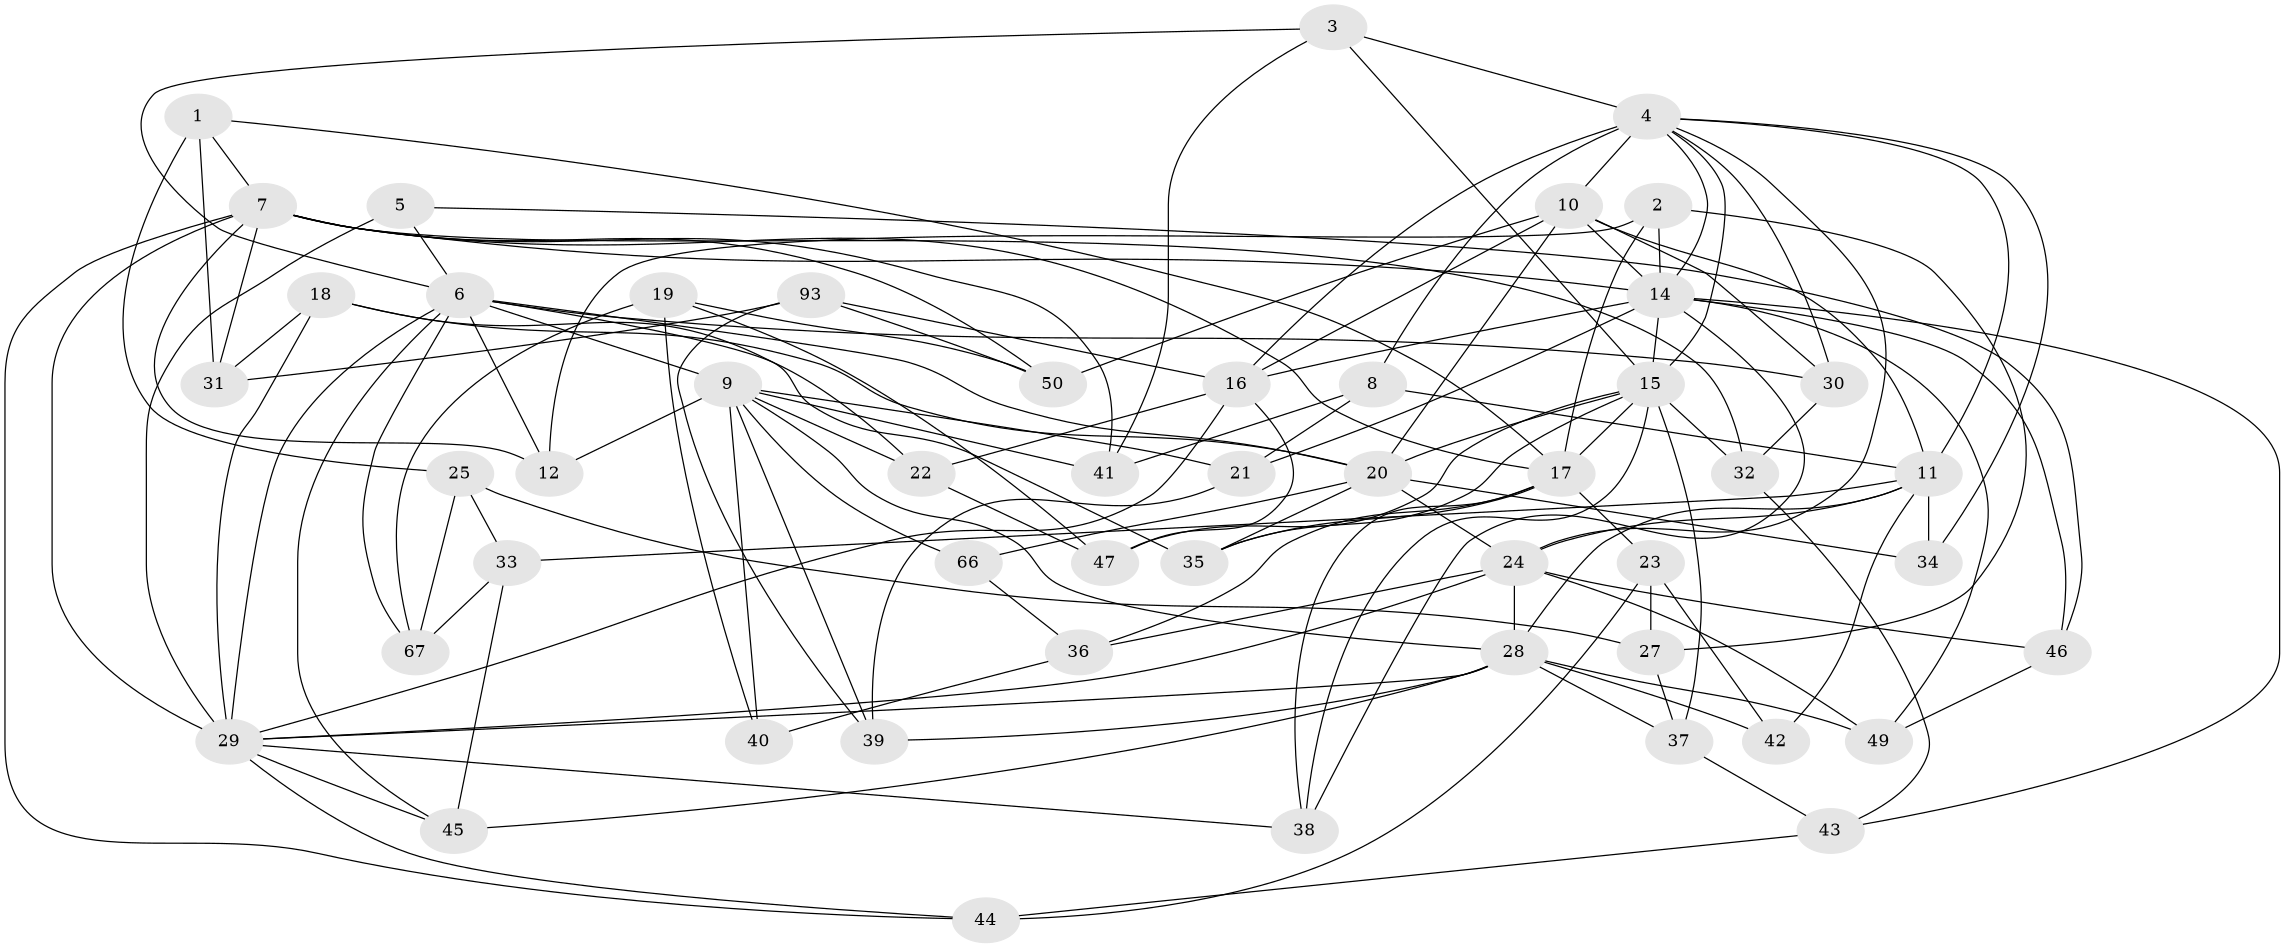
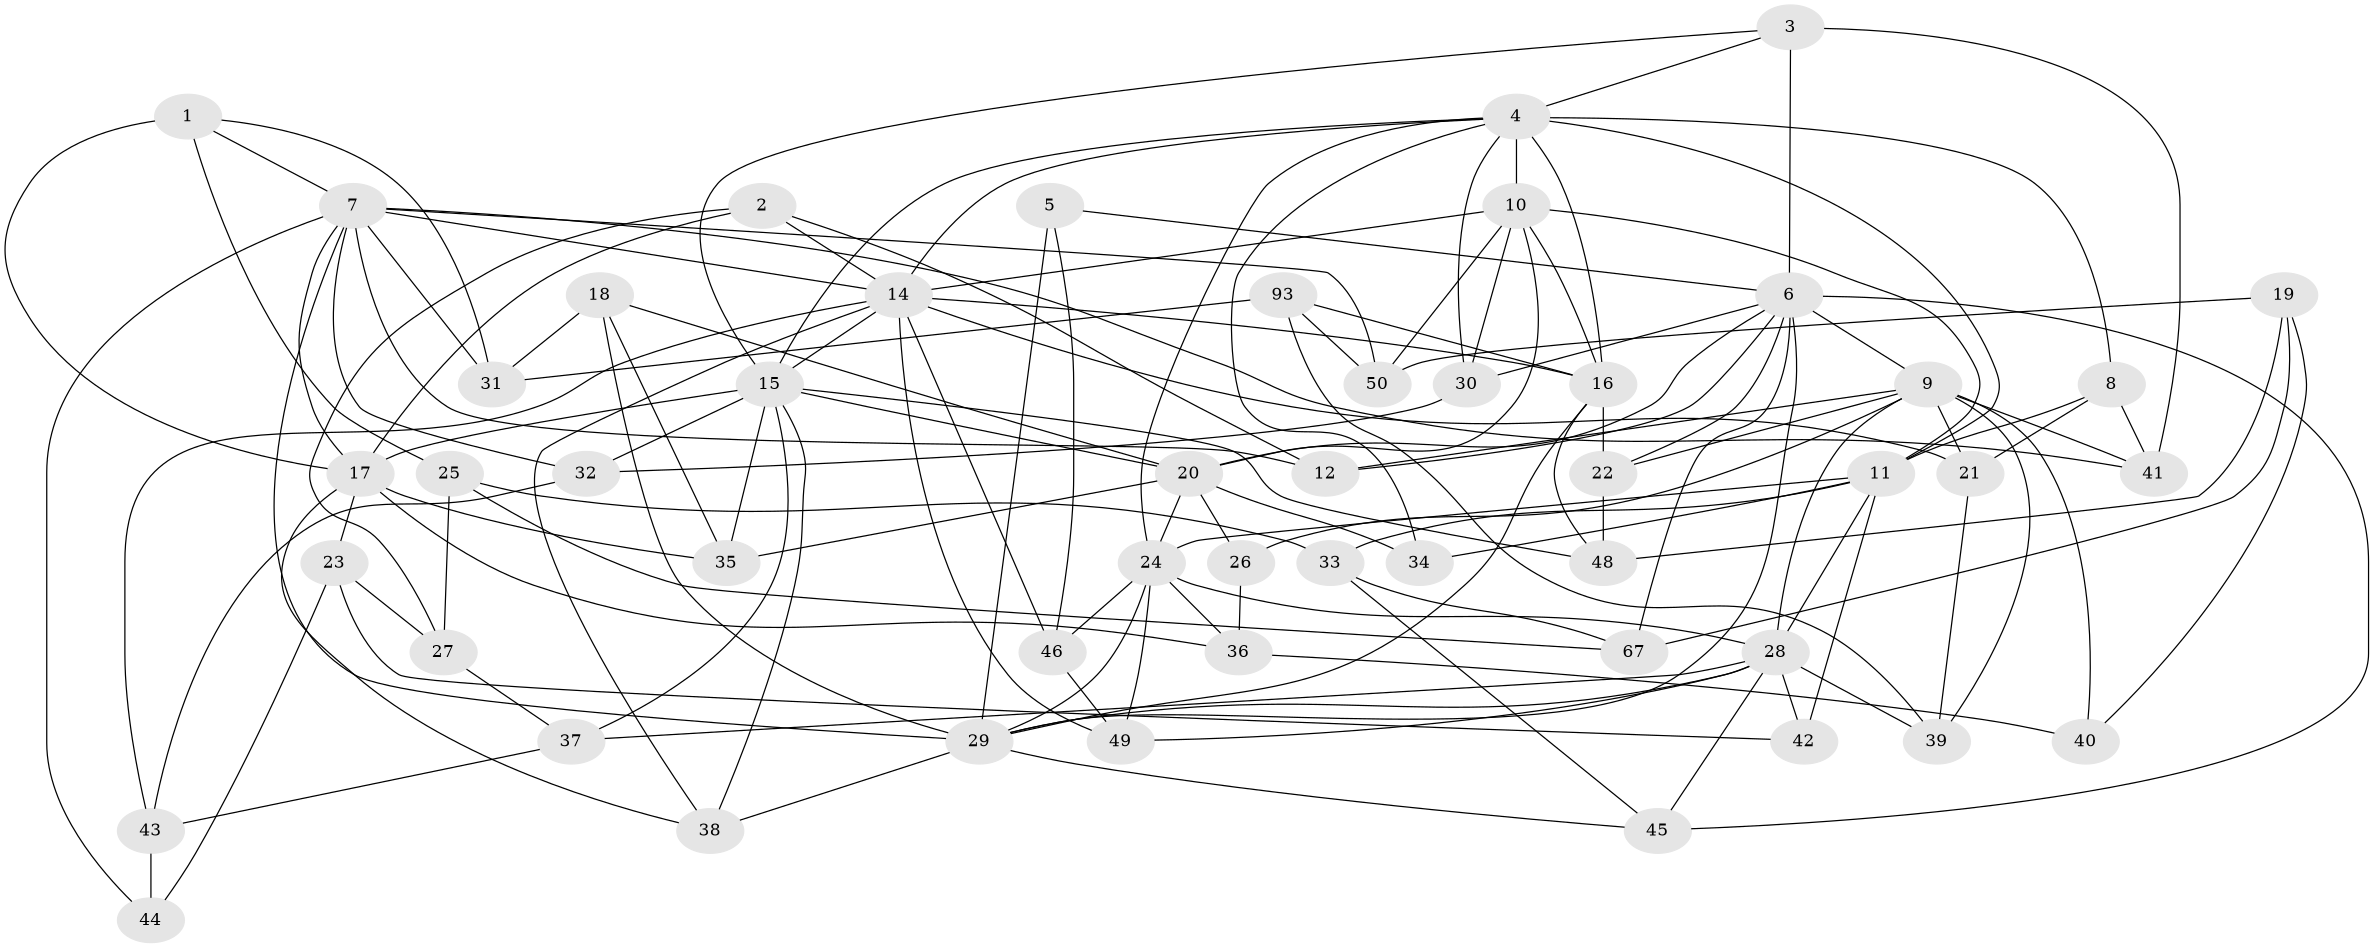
(969, 563) -> (1241, 563)
(1105, 563) -> (1603, 563)
(587, 886) -> none
